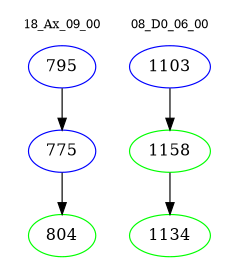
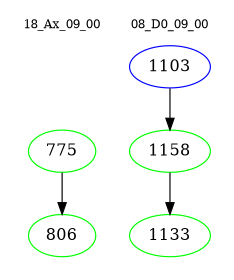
(170, 25) -> (170, 25)
(62, 67) -> none
(62, 151) -> (62, 151)
(62, 236) -> (62, 236)
(170, 236) -> (170, 236)
